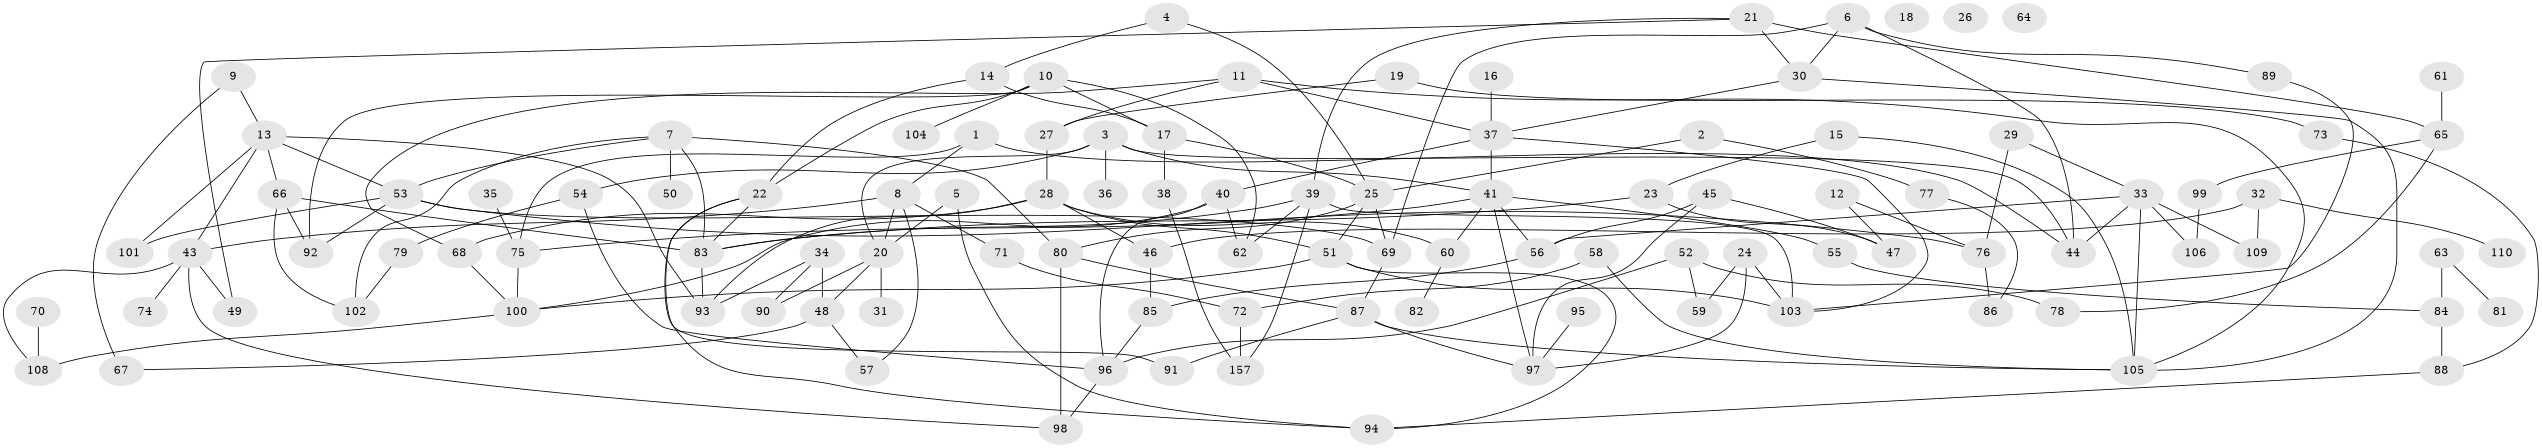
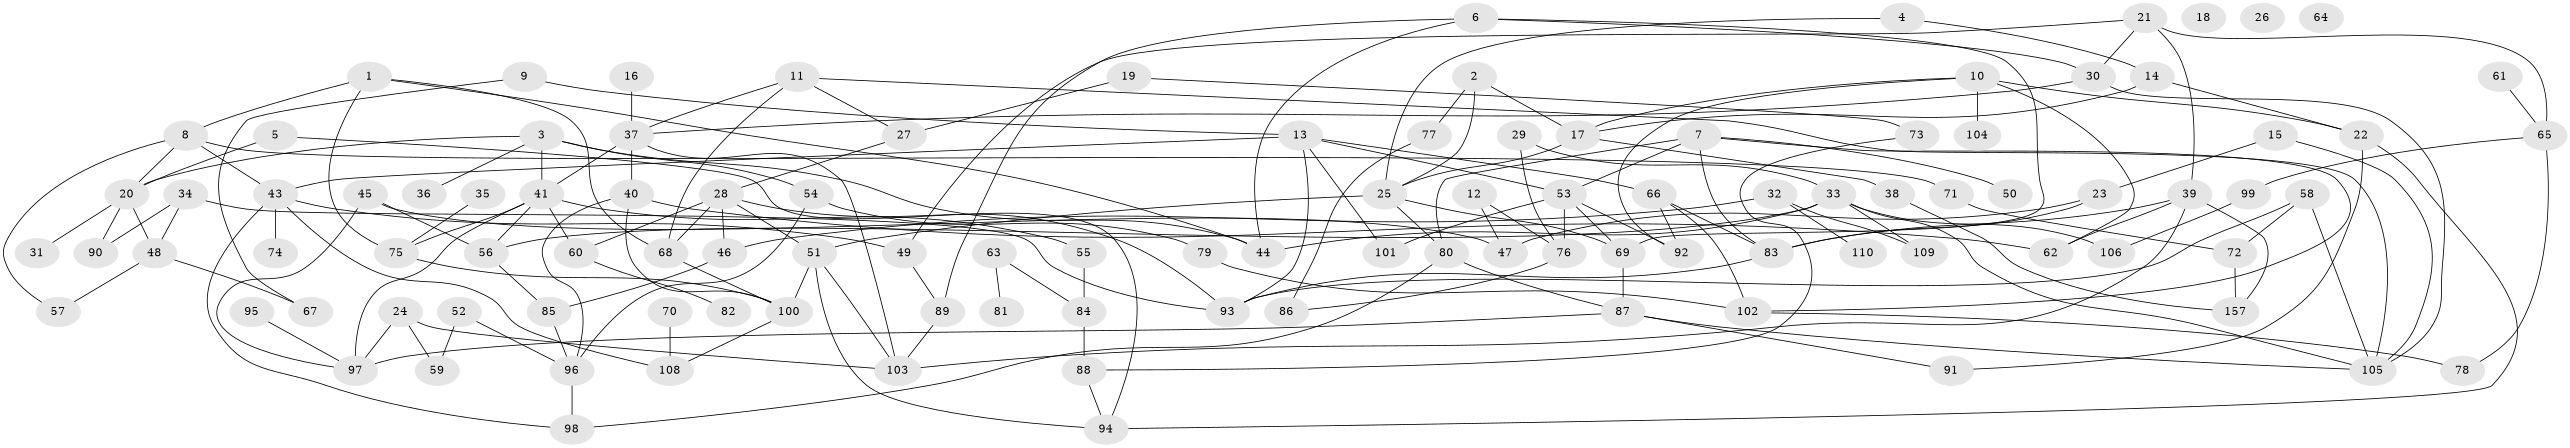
none -> (1526, 106)
none -> (558, 113)
(731, 224) -> none
none -> (924, 283)
none -> (1774, 284)
(1871, 285) -> (2108, 326)
